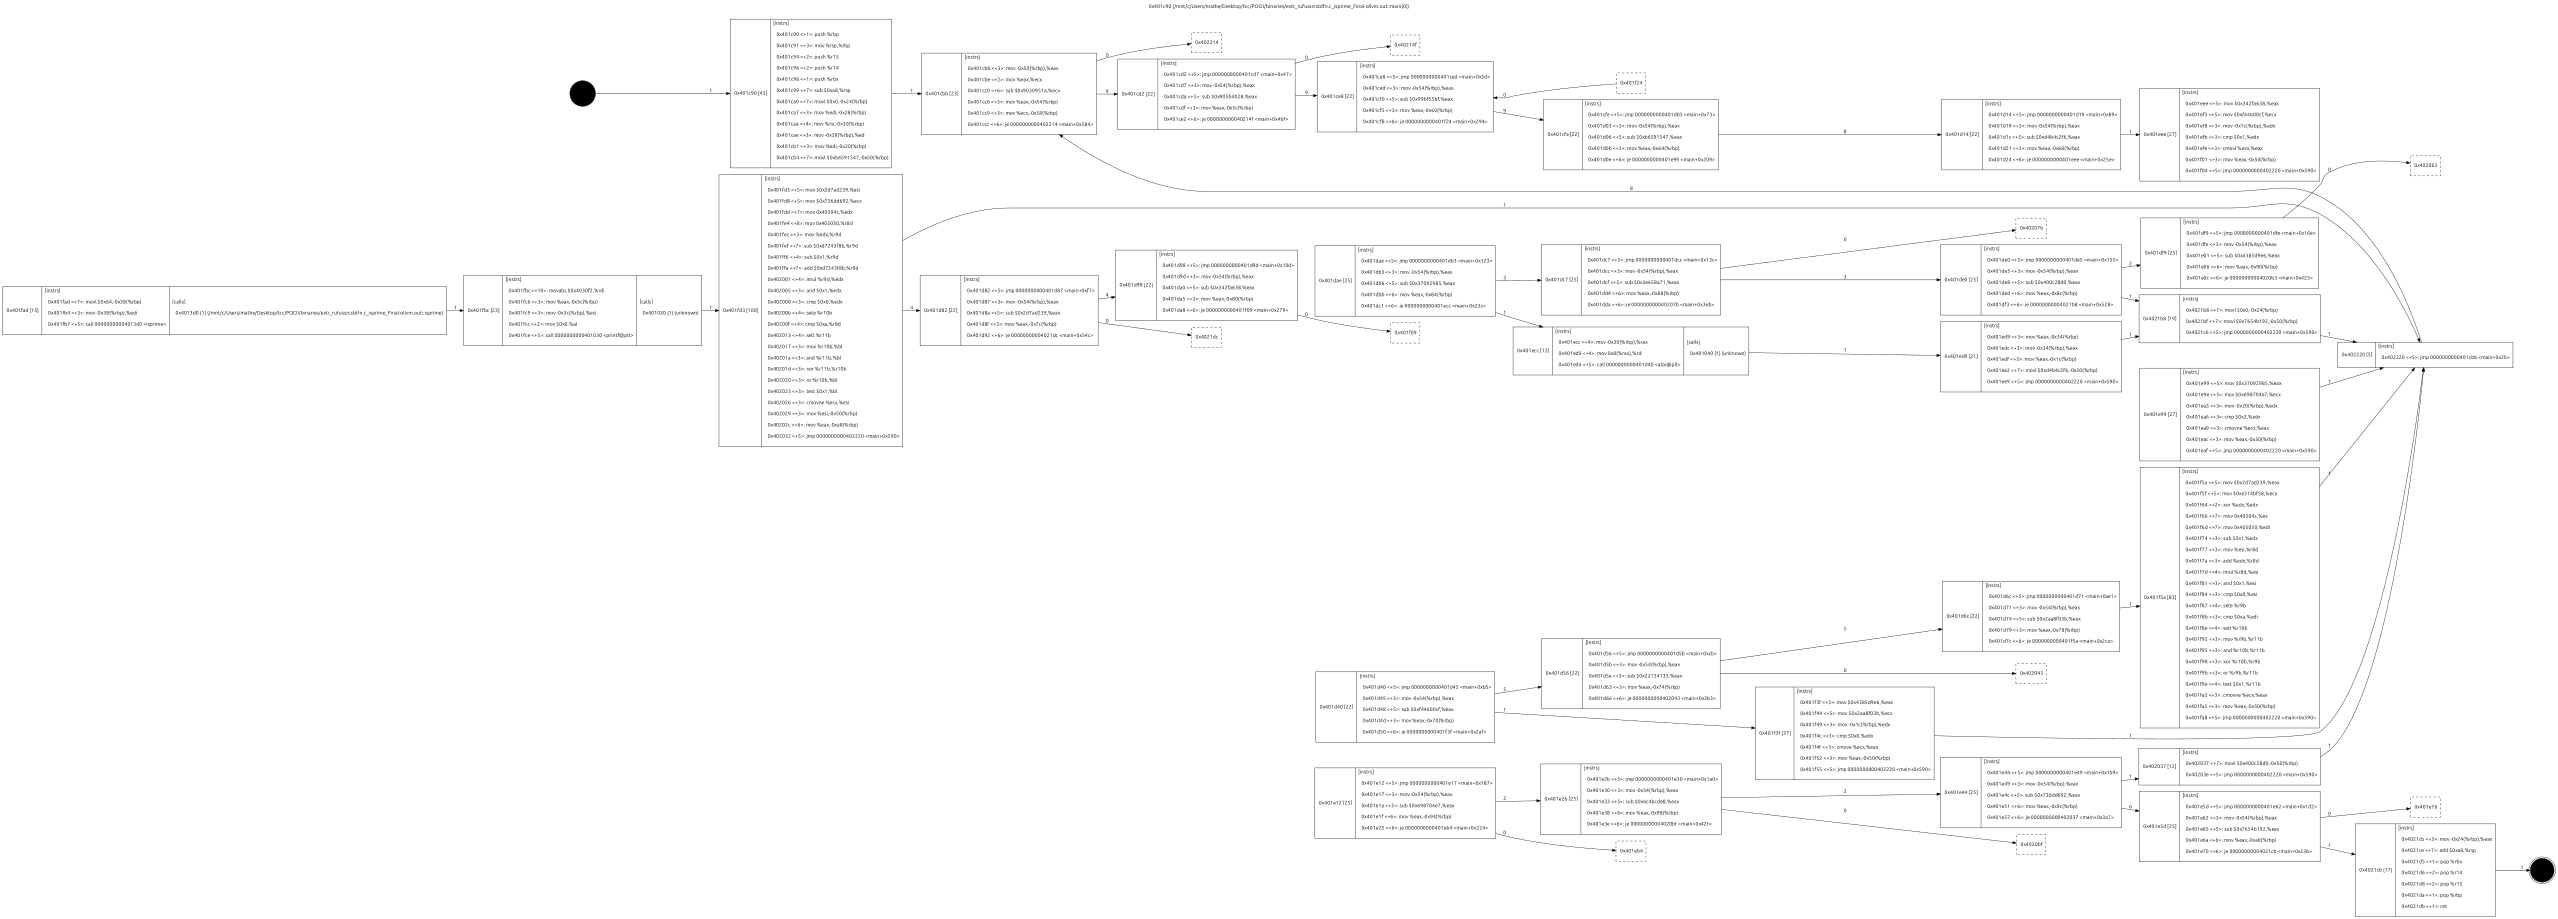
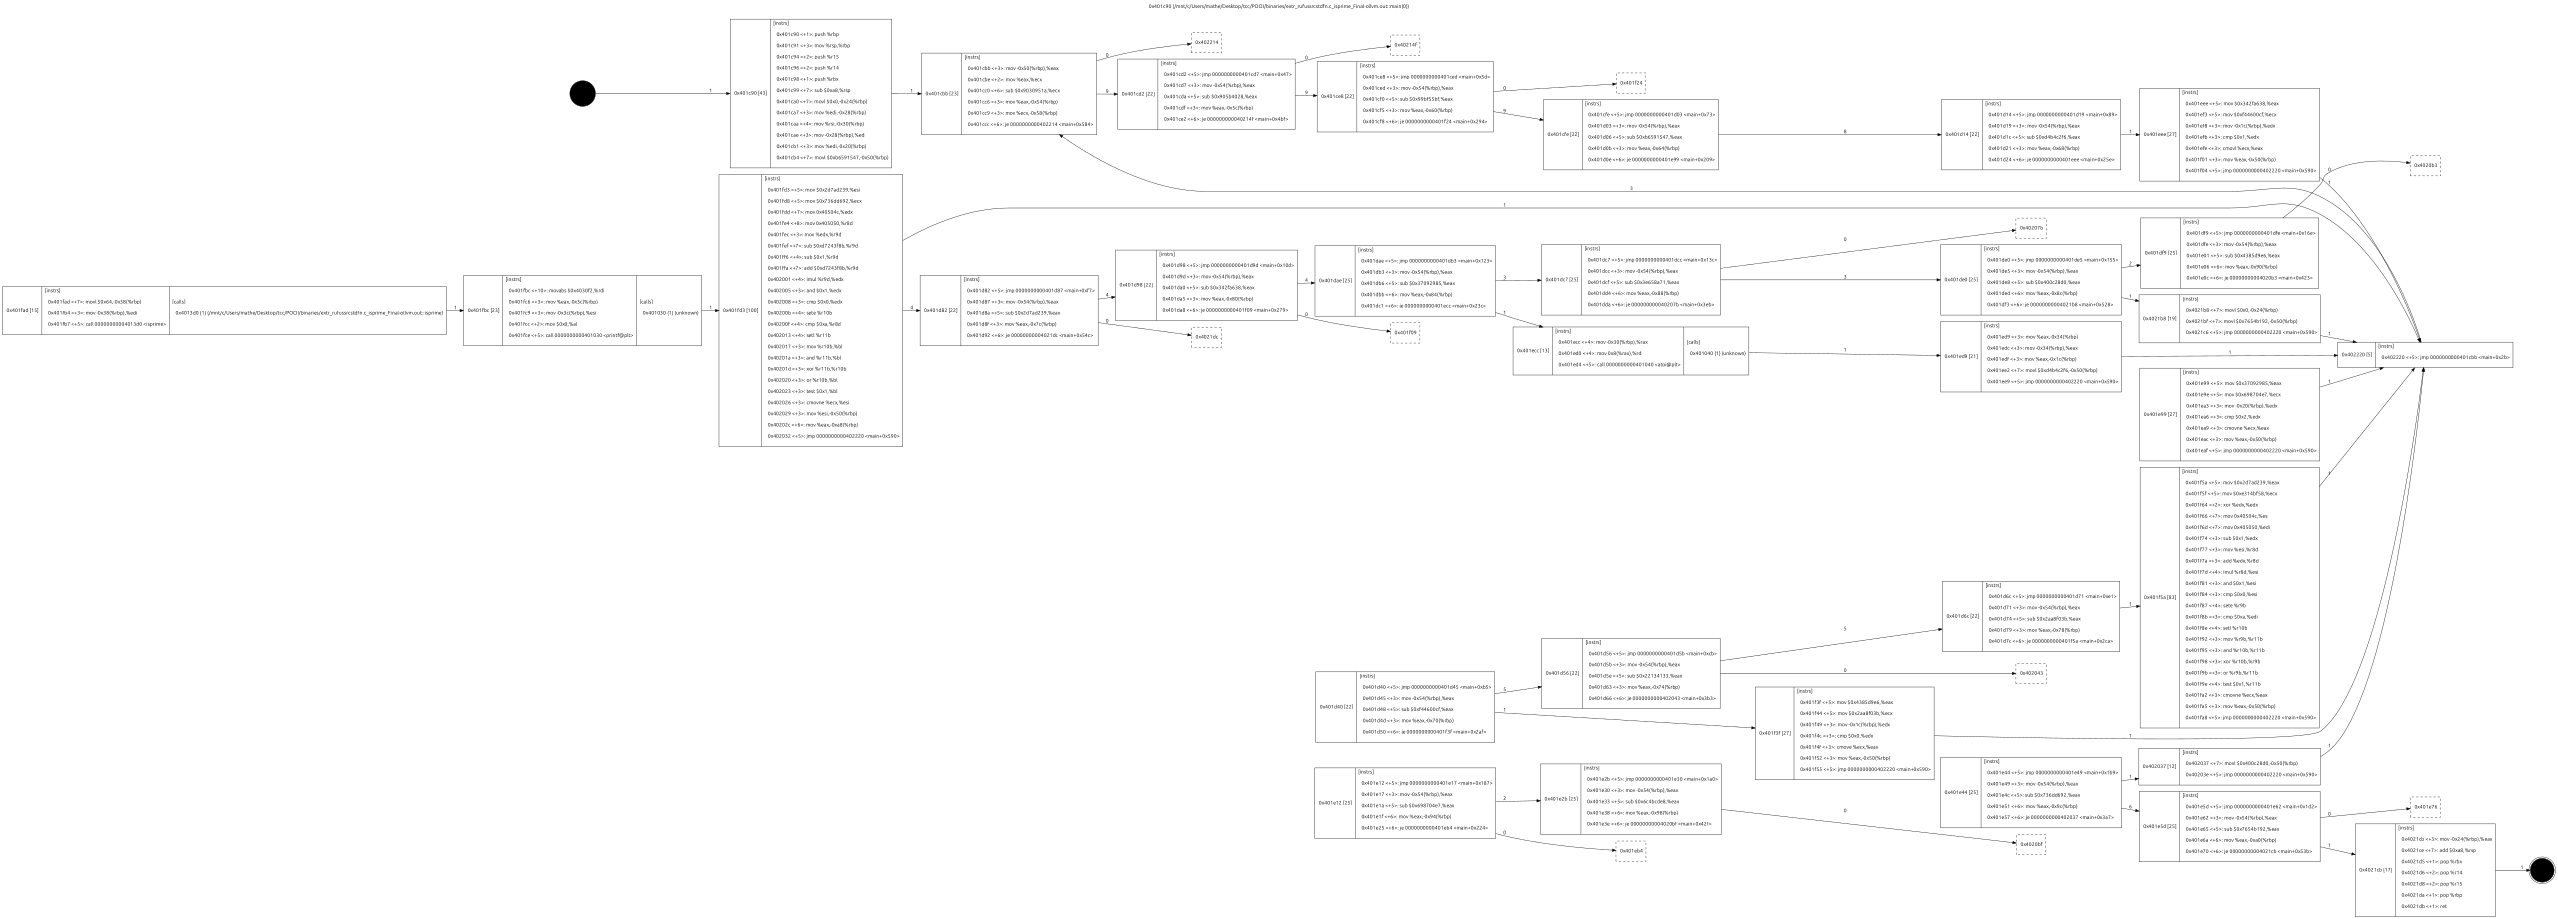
(1556, 89) -> (1553, 88)
(1631, 189) -> (1631, 189)
none -> (2367, 231)
none -> (1304, 283)
(2128, 338) -> (2228, 356)
(1829, 796) -> none
